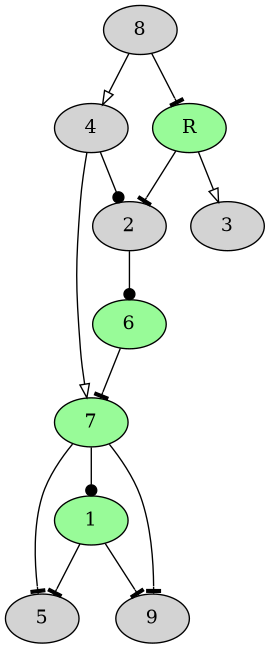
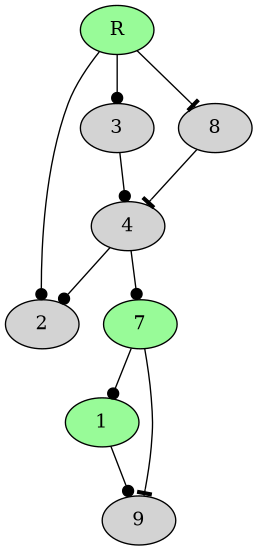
(119, 73) -> (174, 175)
(163, 76) -> (164, 76)
(206, 171) -> (117, 74)
none -> (122, 172)
(161, 174) -> (52, 165)
(77, 268) -> (133, 269)
(129, 324) -> none
(120, 567) -> (118, 466)
(42, 619) -> none
